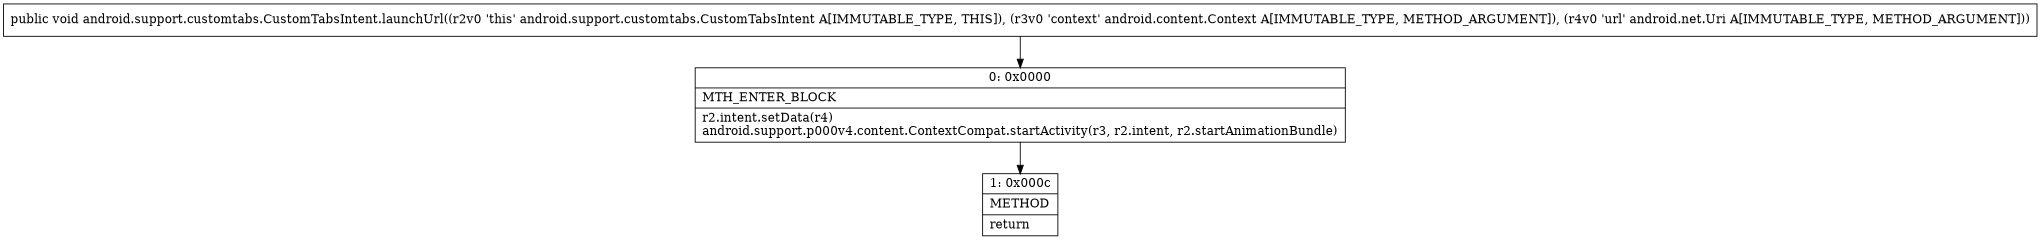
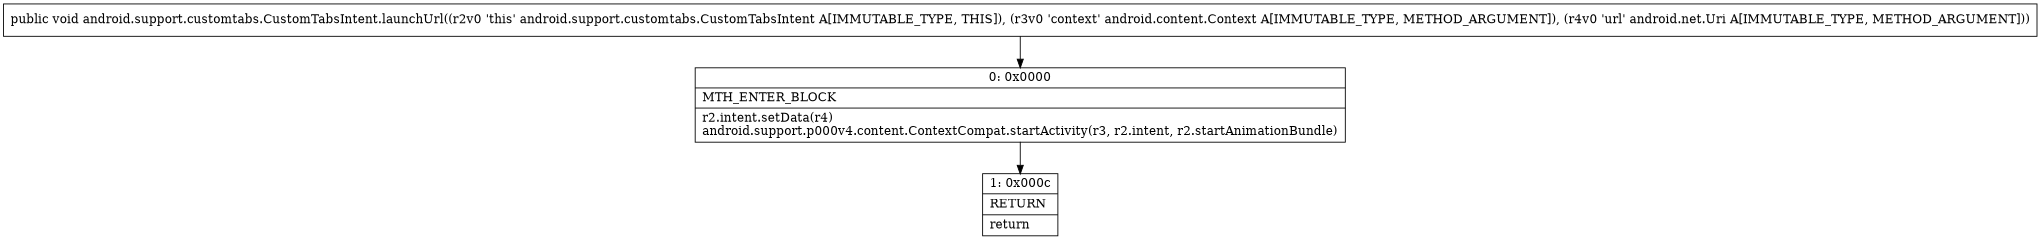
(1020, 204) -> (1018, 204)
